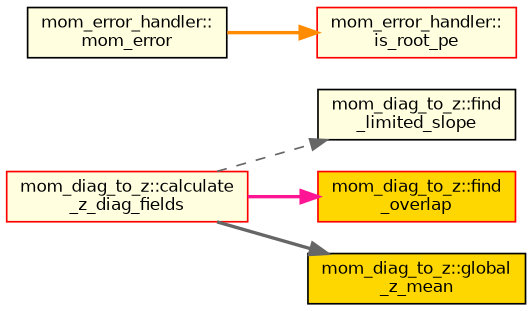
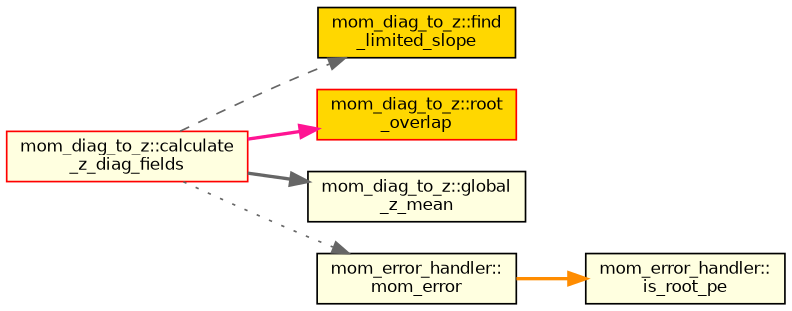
(417, 33) -> (685, 279)
(417, 115) -> (417, 33)
(417, 197) -> (417, 115)
none -> (258, 215)
(417, 279) -> (417, 197)
